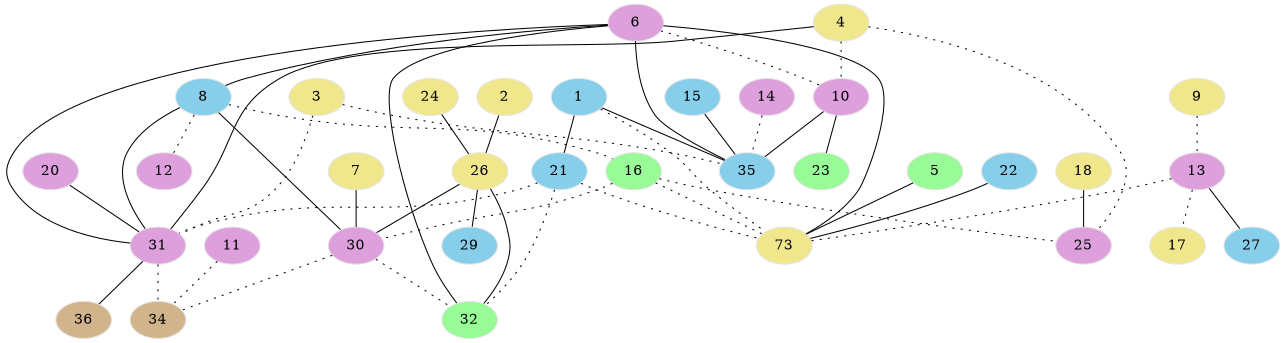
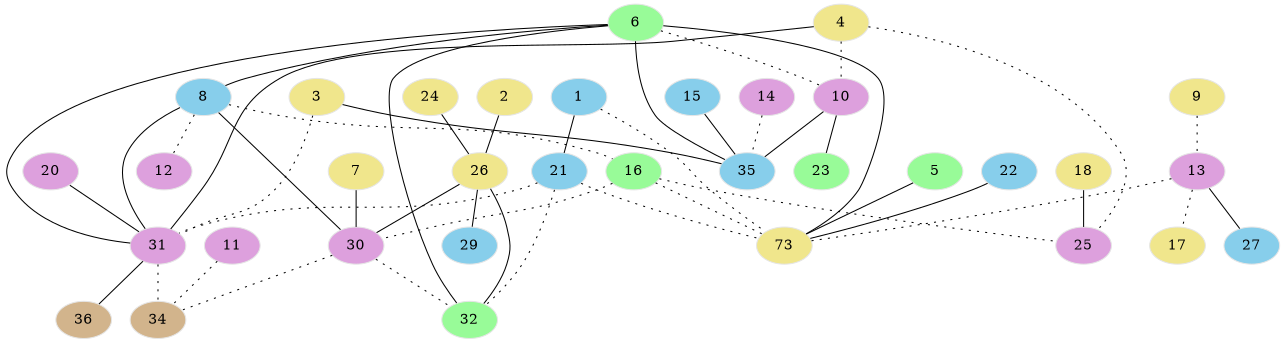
(636, 23) -> (636, 23)
(663, 134) -> none
(561, 137) -> (561, 137)
